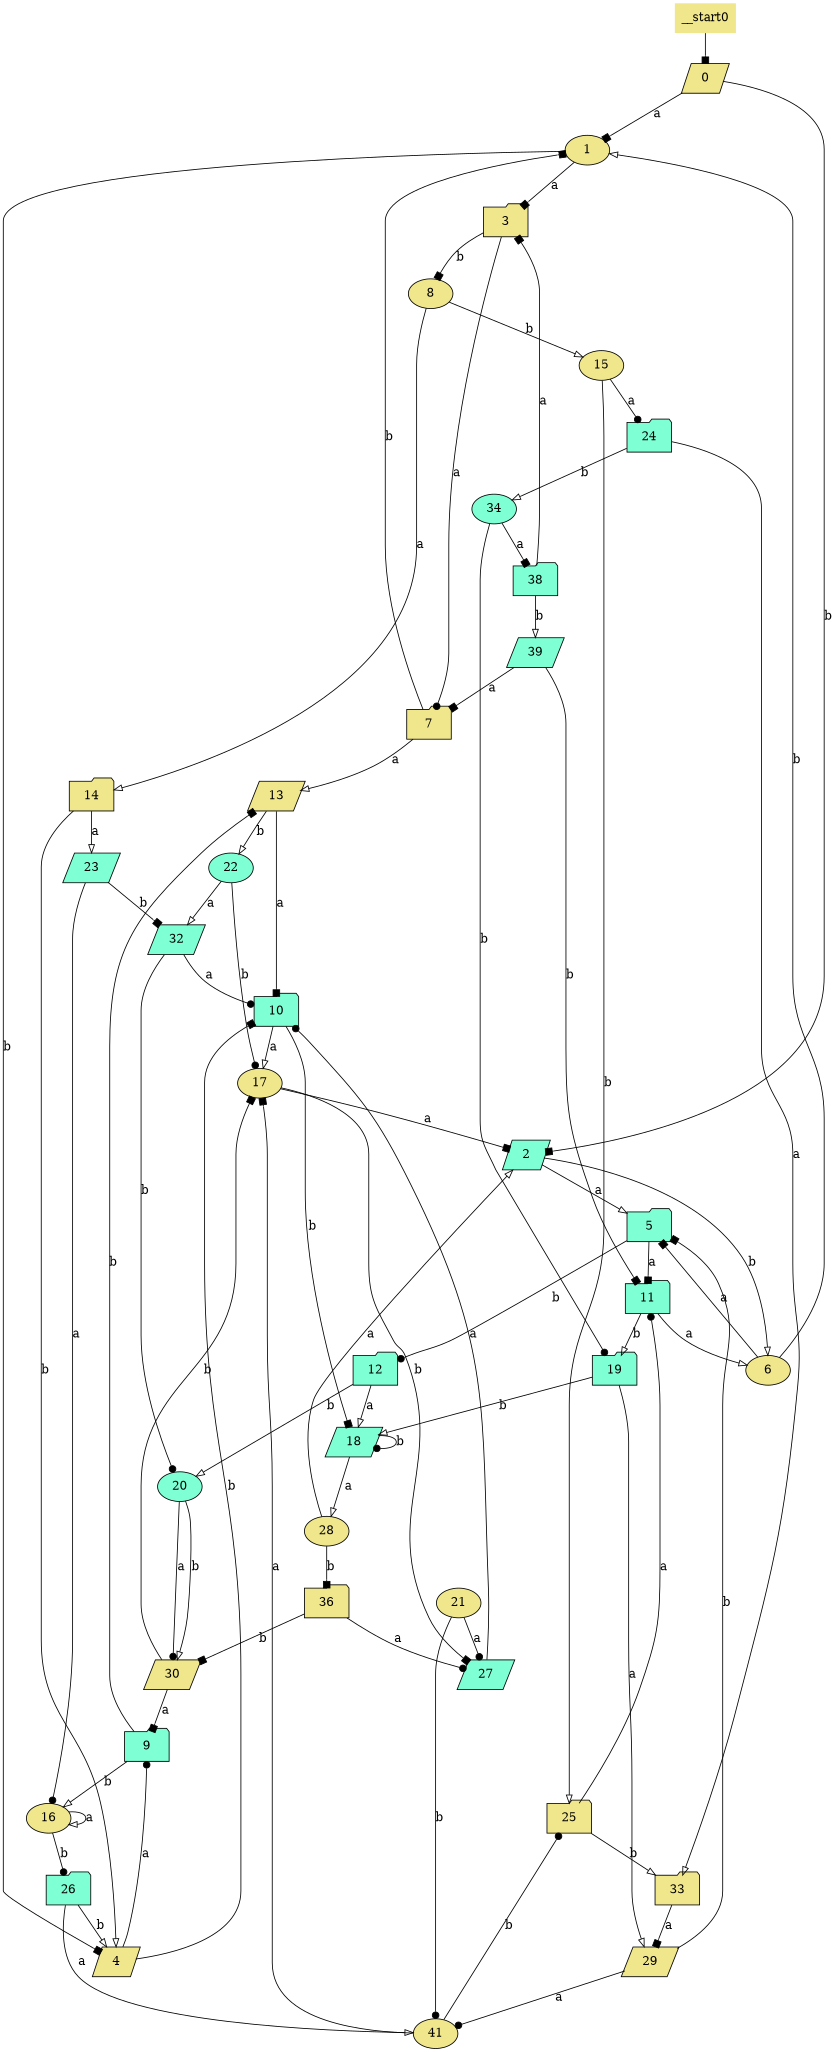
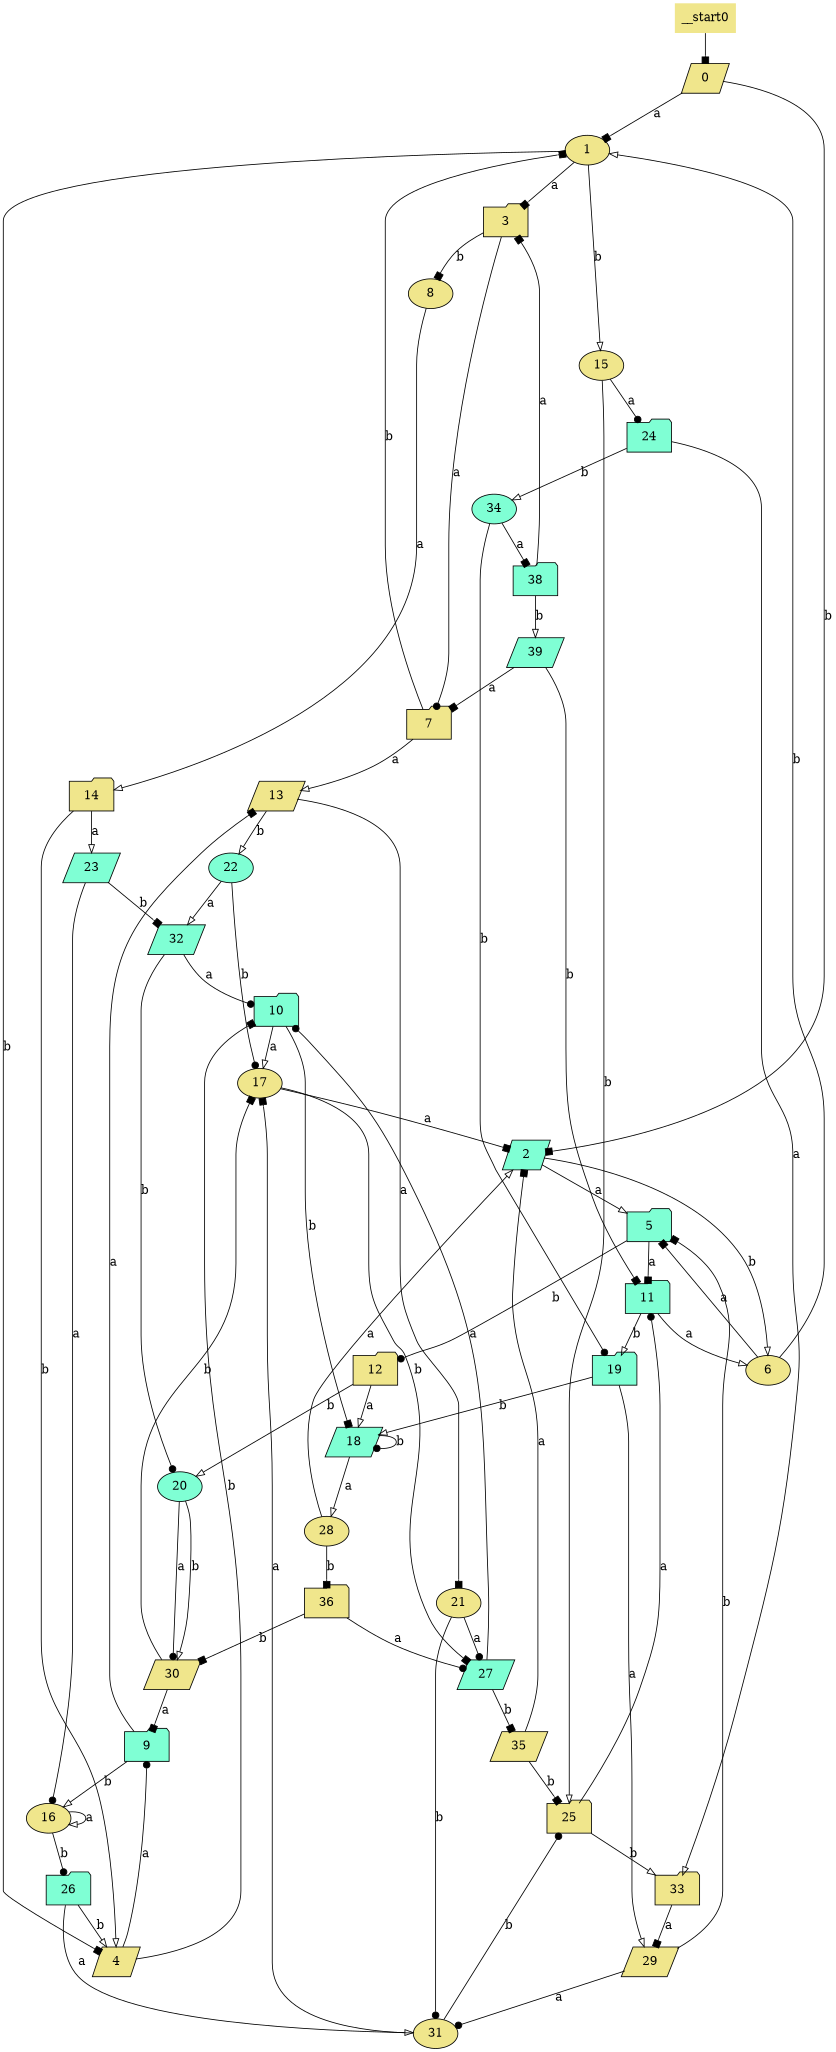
(512, 328) -> (594, 254)
(276, 900) -> (400, 1143)
(113, 1263) -> (113, 1263)
(375, 1370) -> (375, 1370)
none -> (519, 1747)
(436, 2034) -> (436, 2034)
